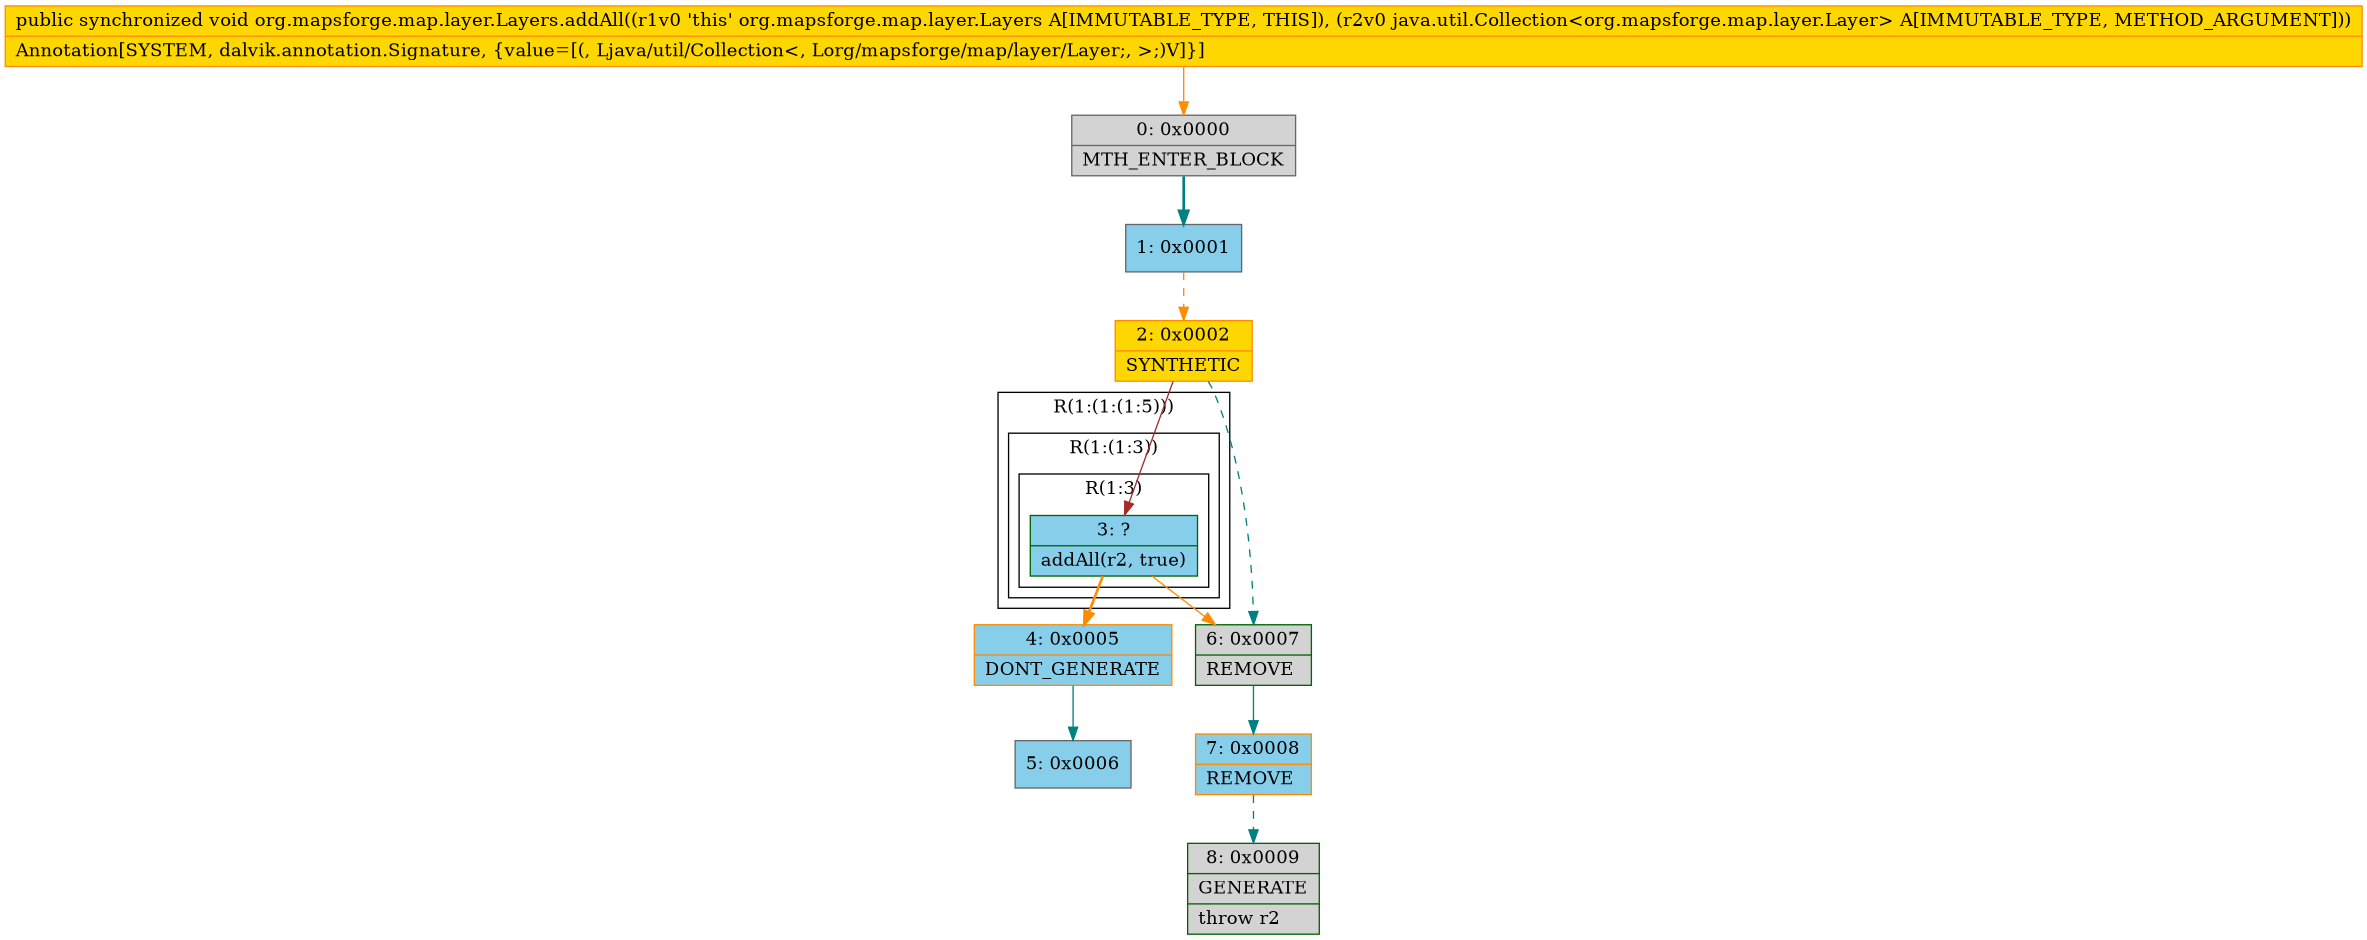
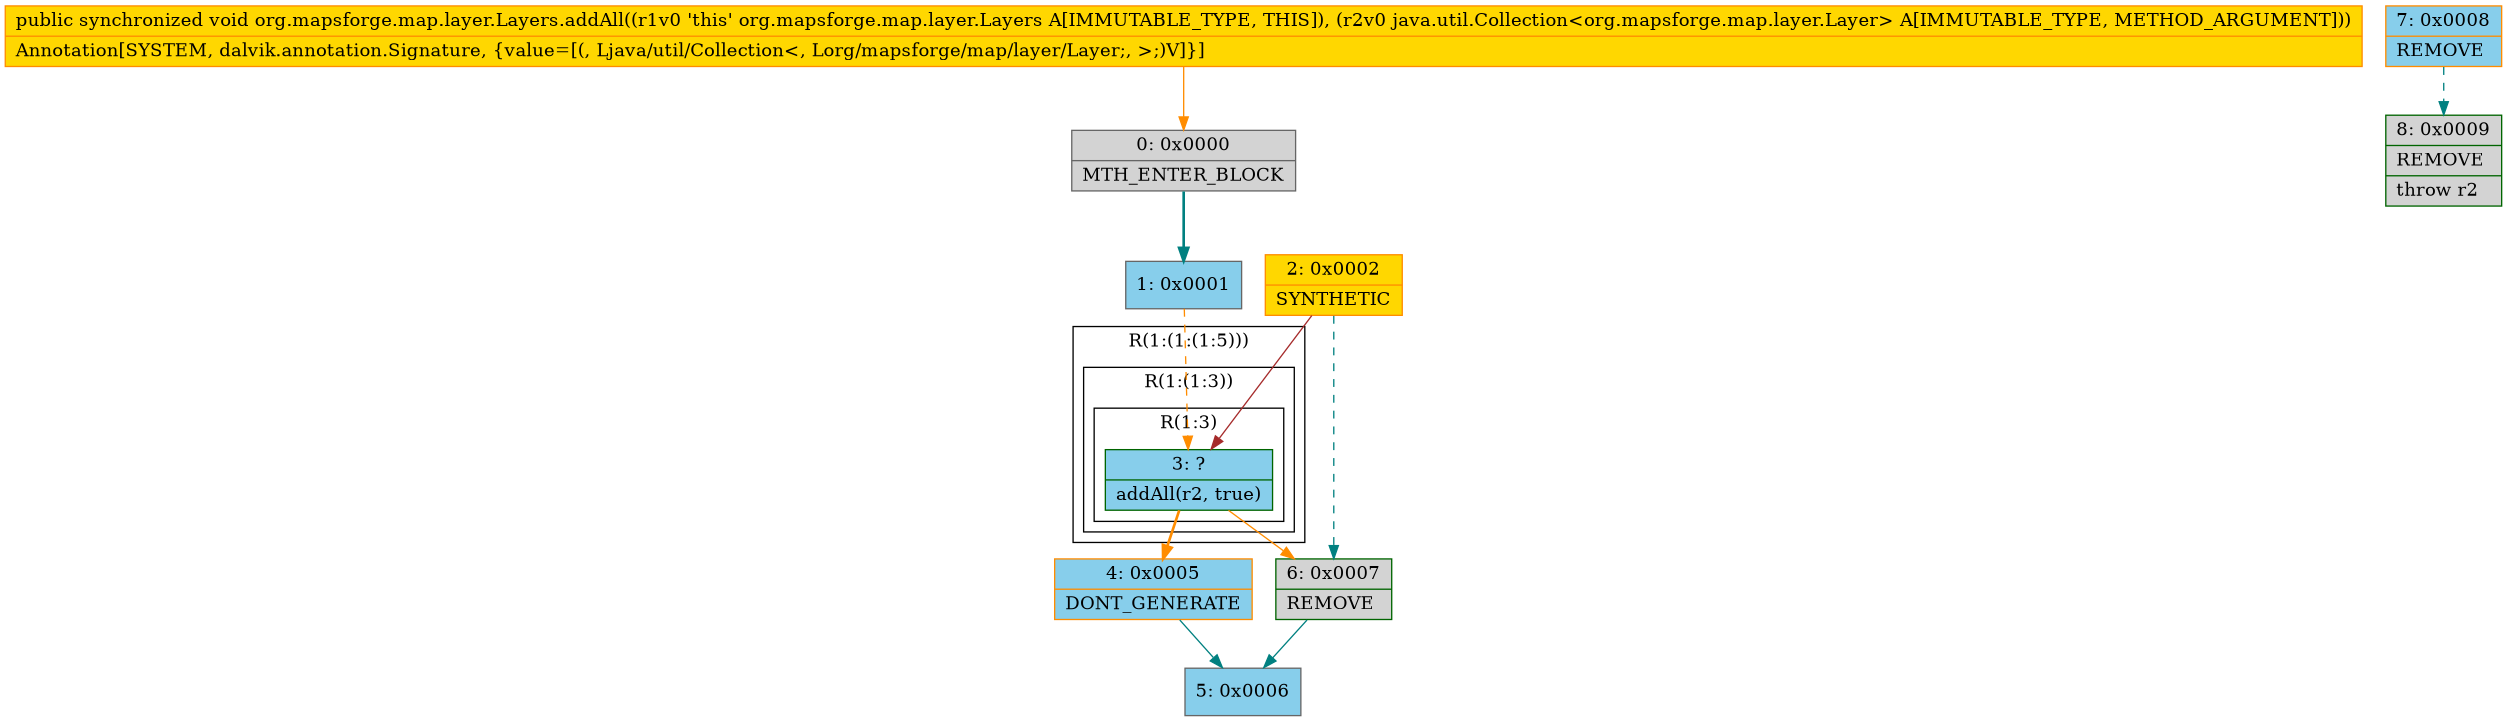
(1184, 290) -> (1186, 375)
(1253, 703) -> (1290, 639)
(1253, 888) -> (2440, 160)
